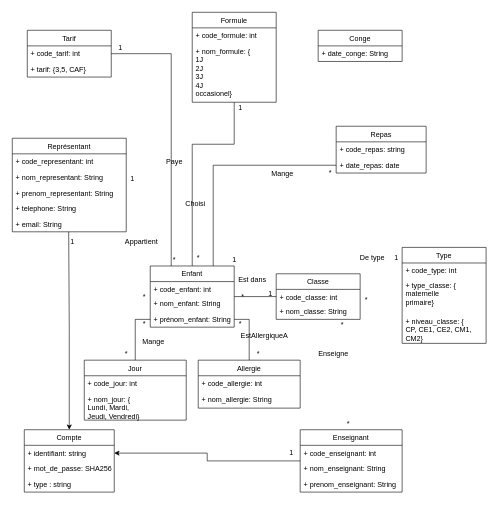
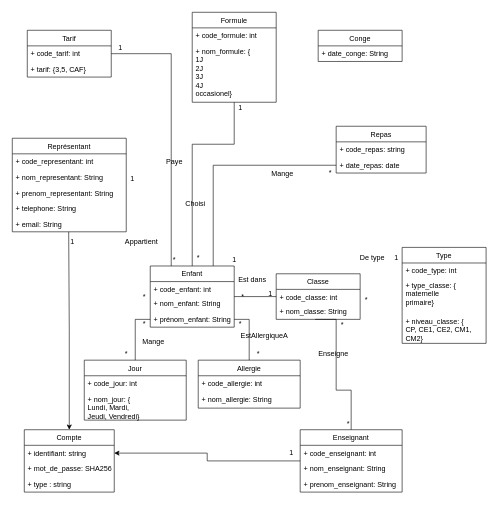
none -> (336, 379)
